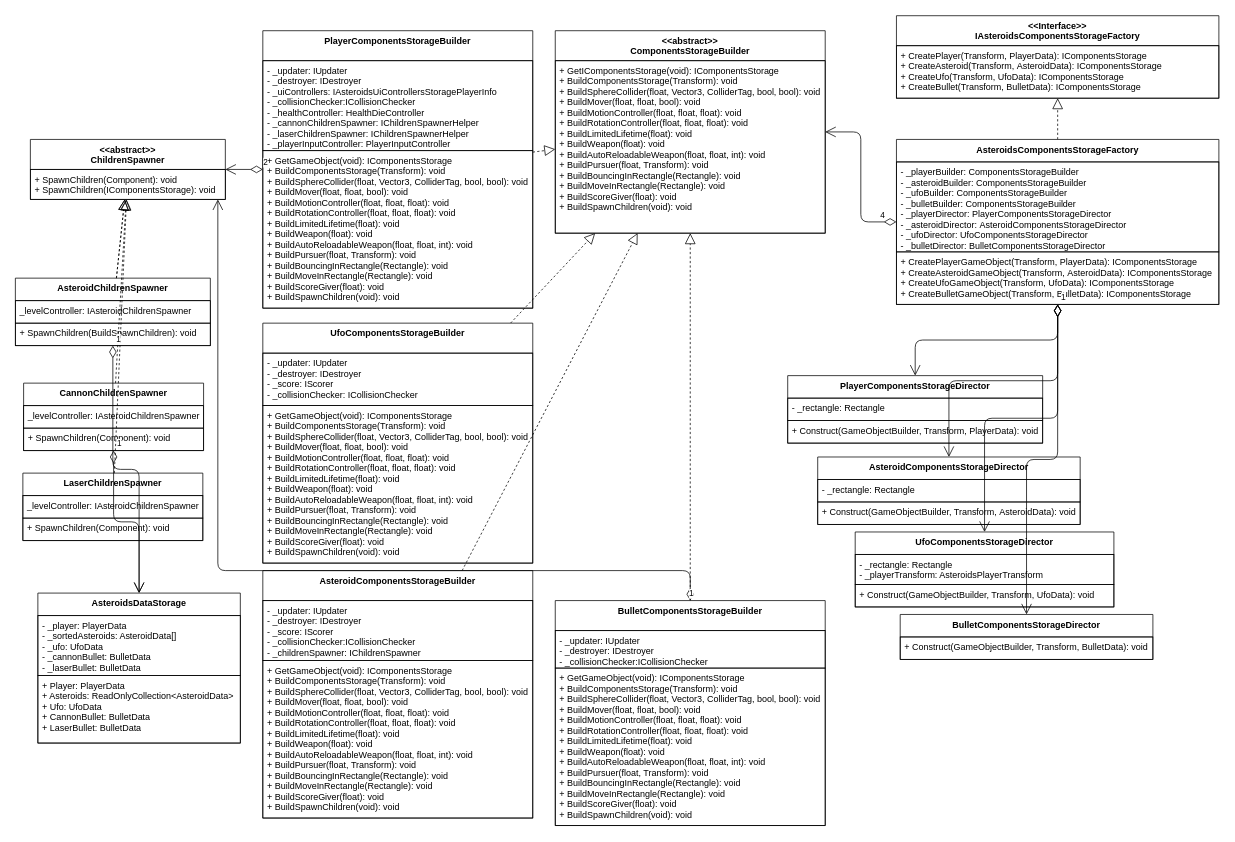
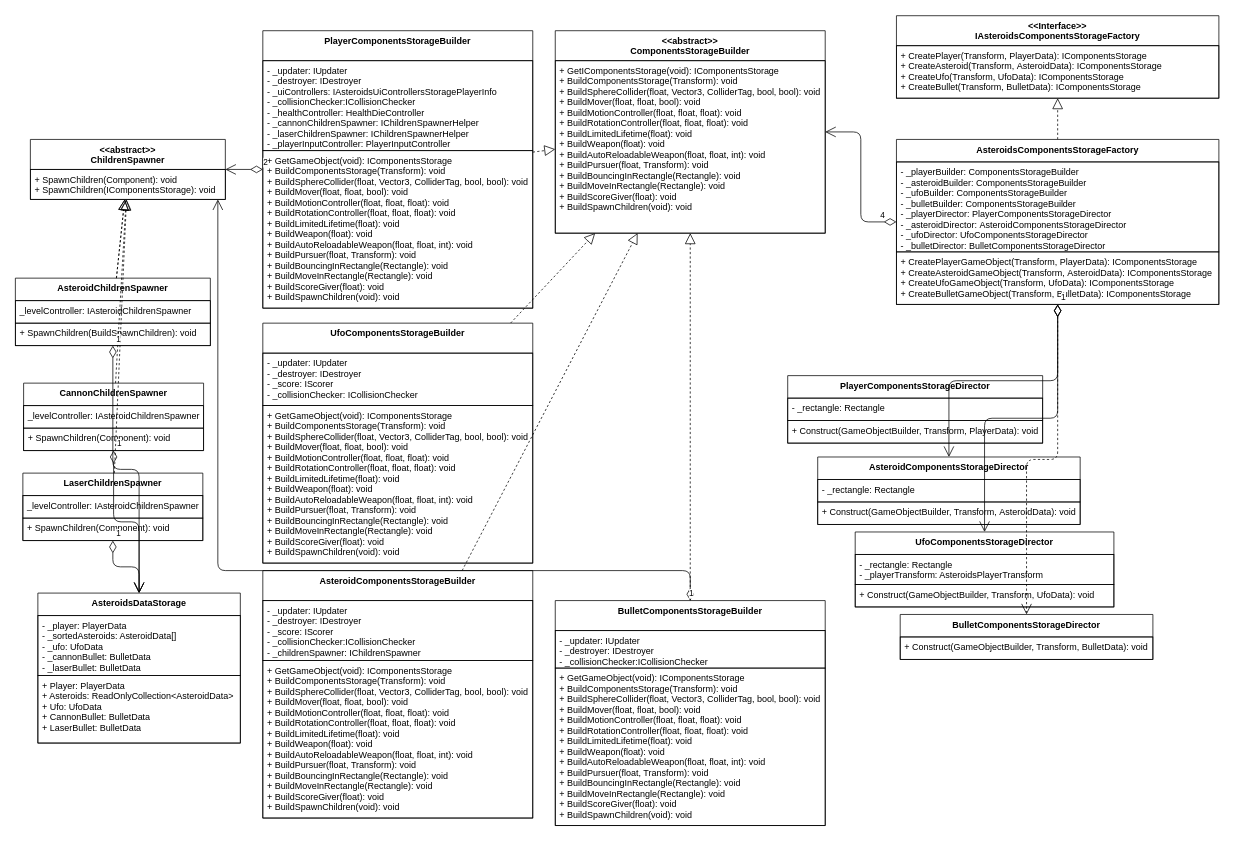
(915, 355) -> none
(1027, 503) -> (1027, 503)
none -> (119, 567)
